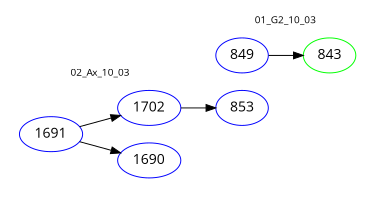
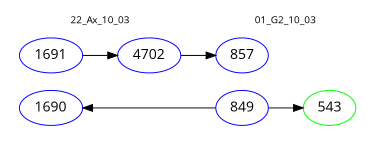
(330, 55) -> (330, 108)
(100, 73) -> (100, 21)
(149, 108) -> (149, 55)
(242, 108) -> (242, 55)
(95, 146) -> (154, 108)
